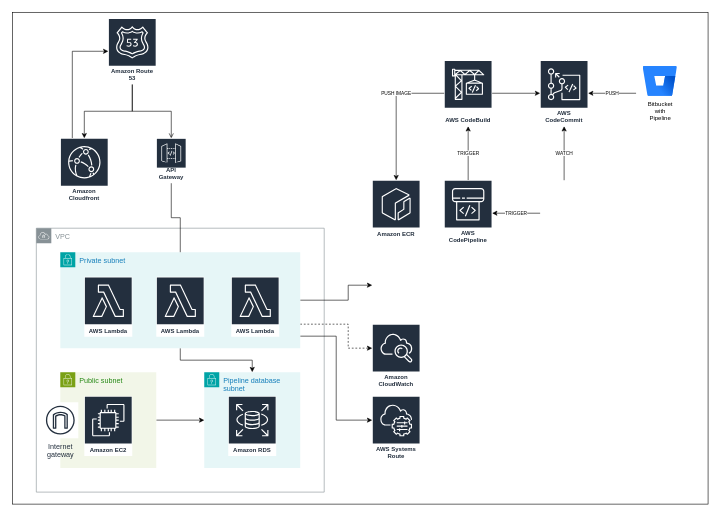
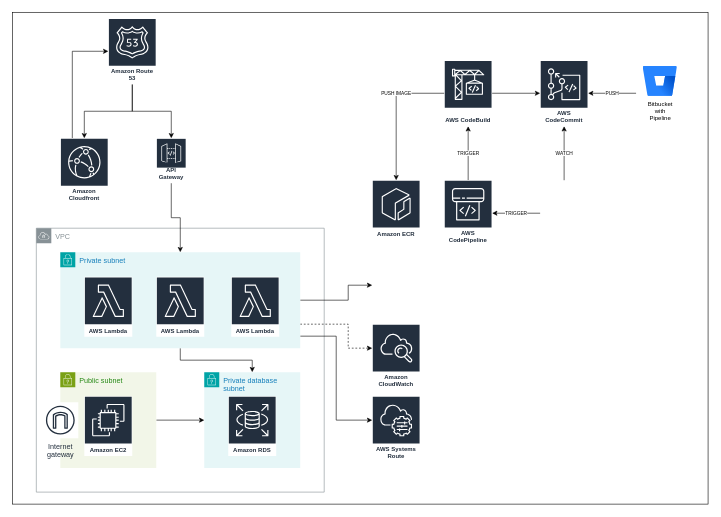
(171, 134) -> (171, 132)
(180, 248) -> (180, 246)
(262, 385) -> (262, 385)
